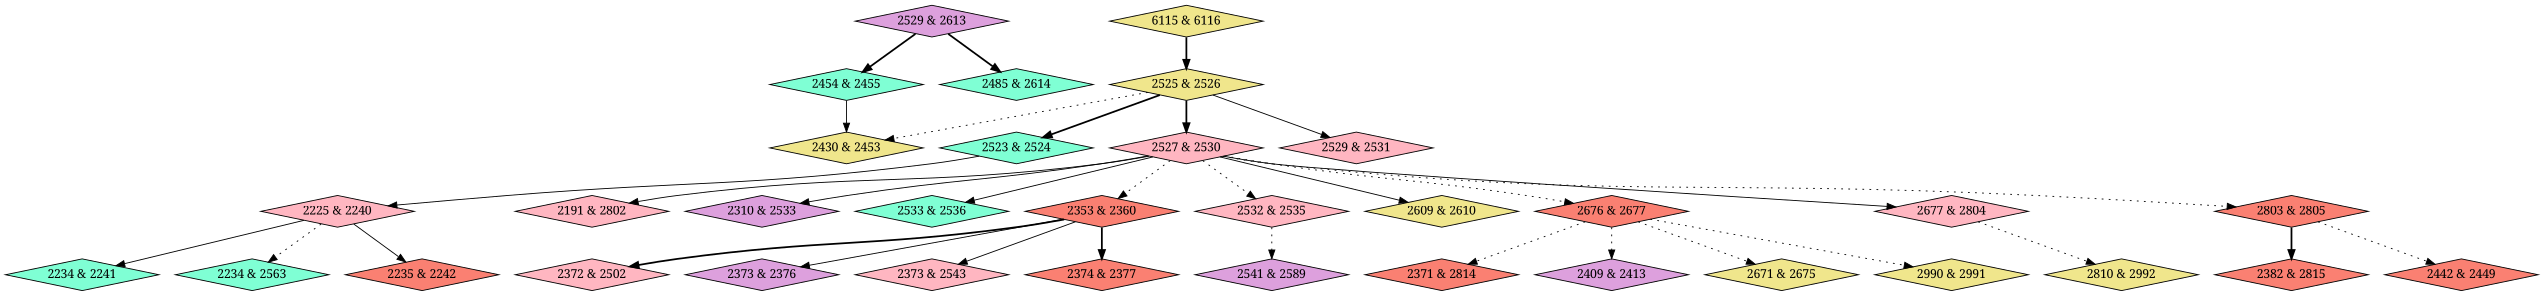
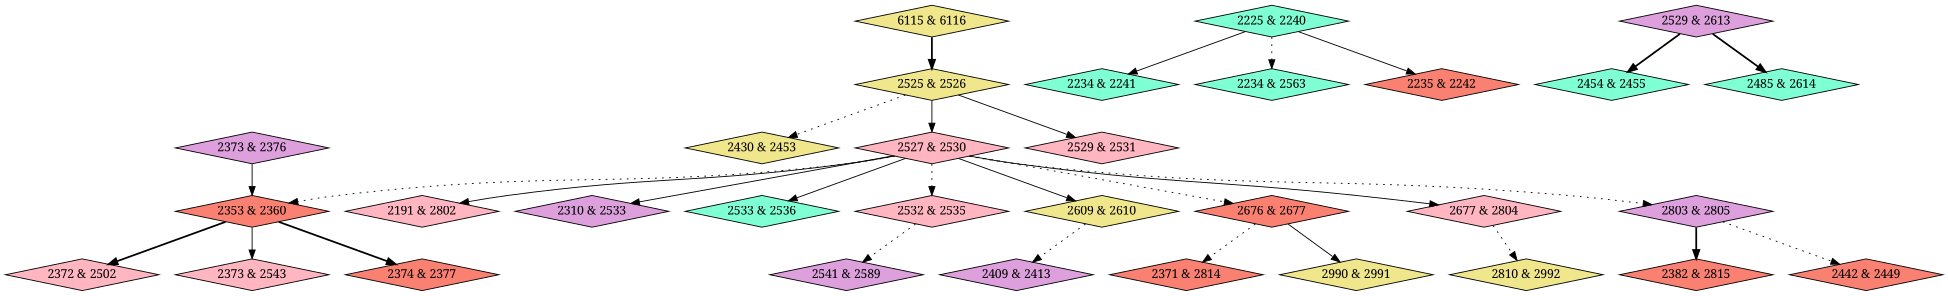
(846, 112) -> none
(1186, 112) -> (932, 112)
(1016, 148) -> none
(338, 211) -> (1272, 21)
(2291, 211) -> (1696, 211)
(1612, 239) -> (1063, 241)
(936, 242) -> (252, 175)
(1777, 242) -> (1310, 240)
(1782, 275) -> none
